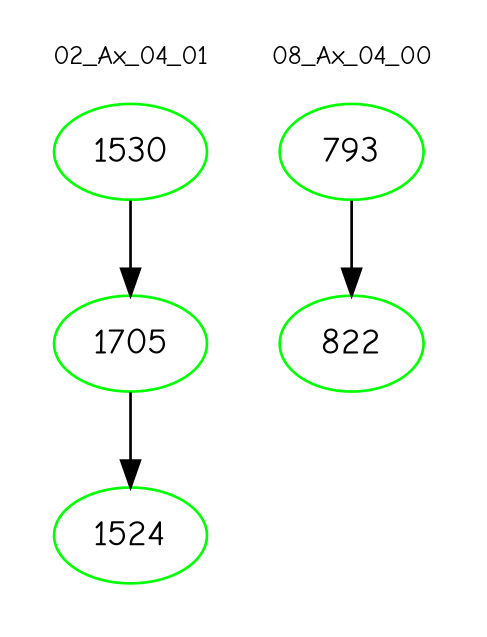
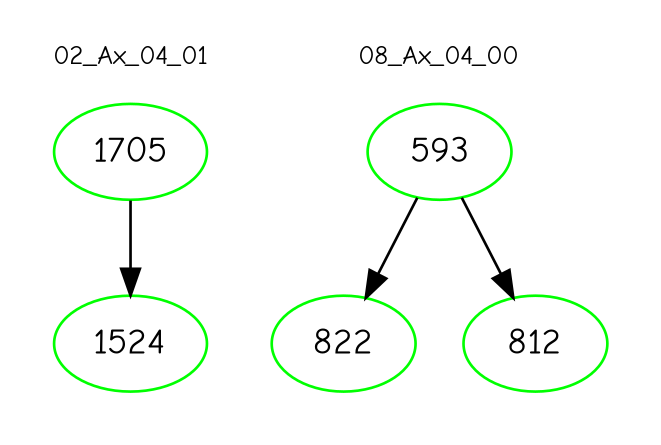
(131, 152) -> none
(352, 152) -> (440, 152)
none -> (535, 344)
